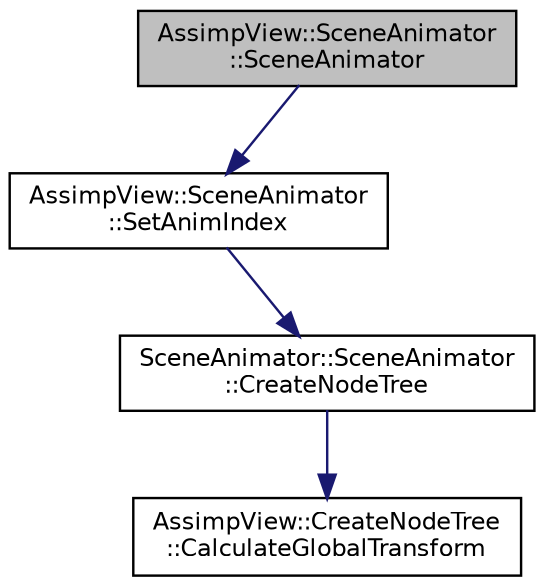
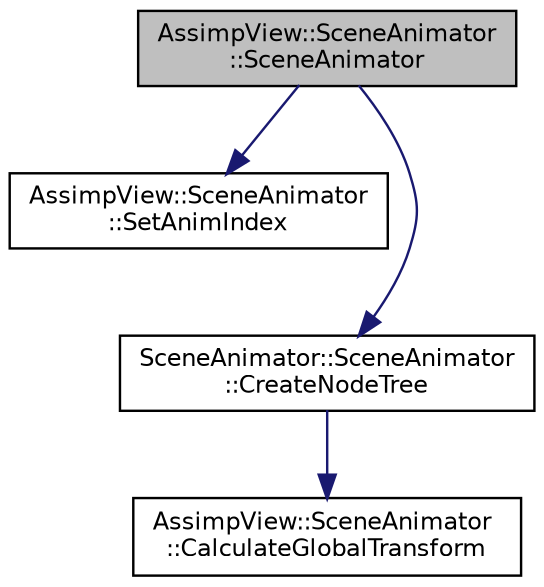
(255, 282) -> (416, 199)
(327, 537) -> (327, 537)
